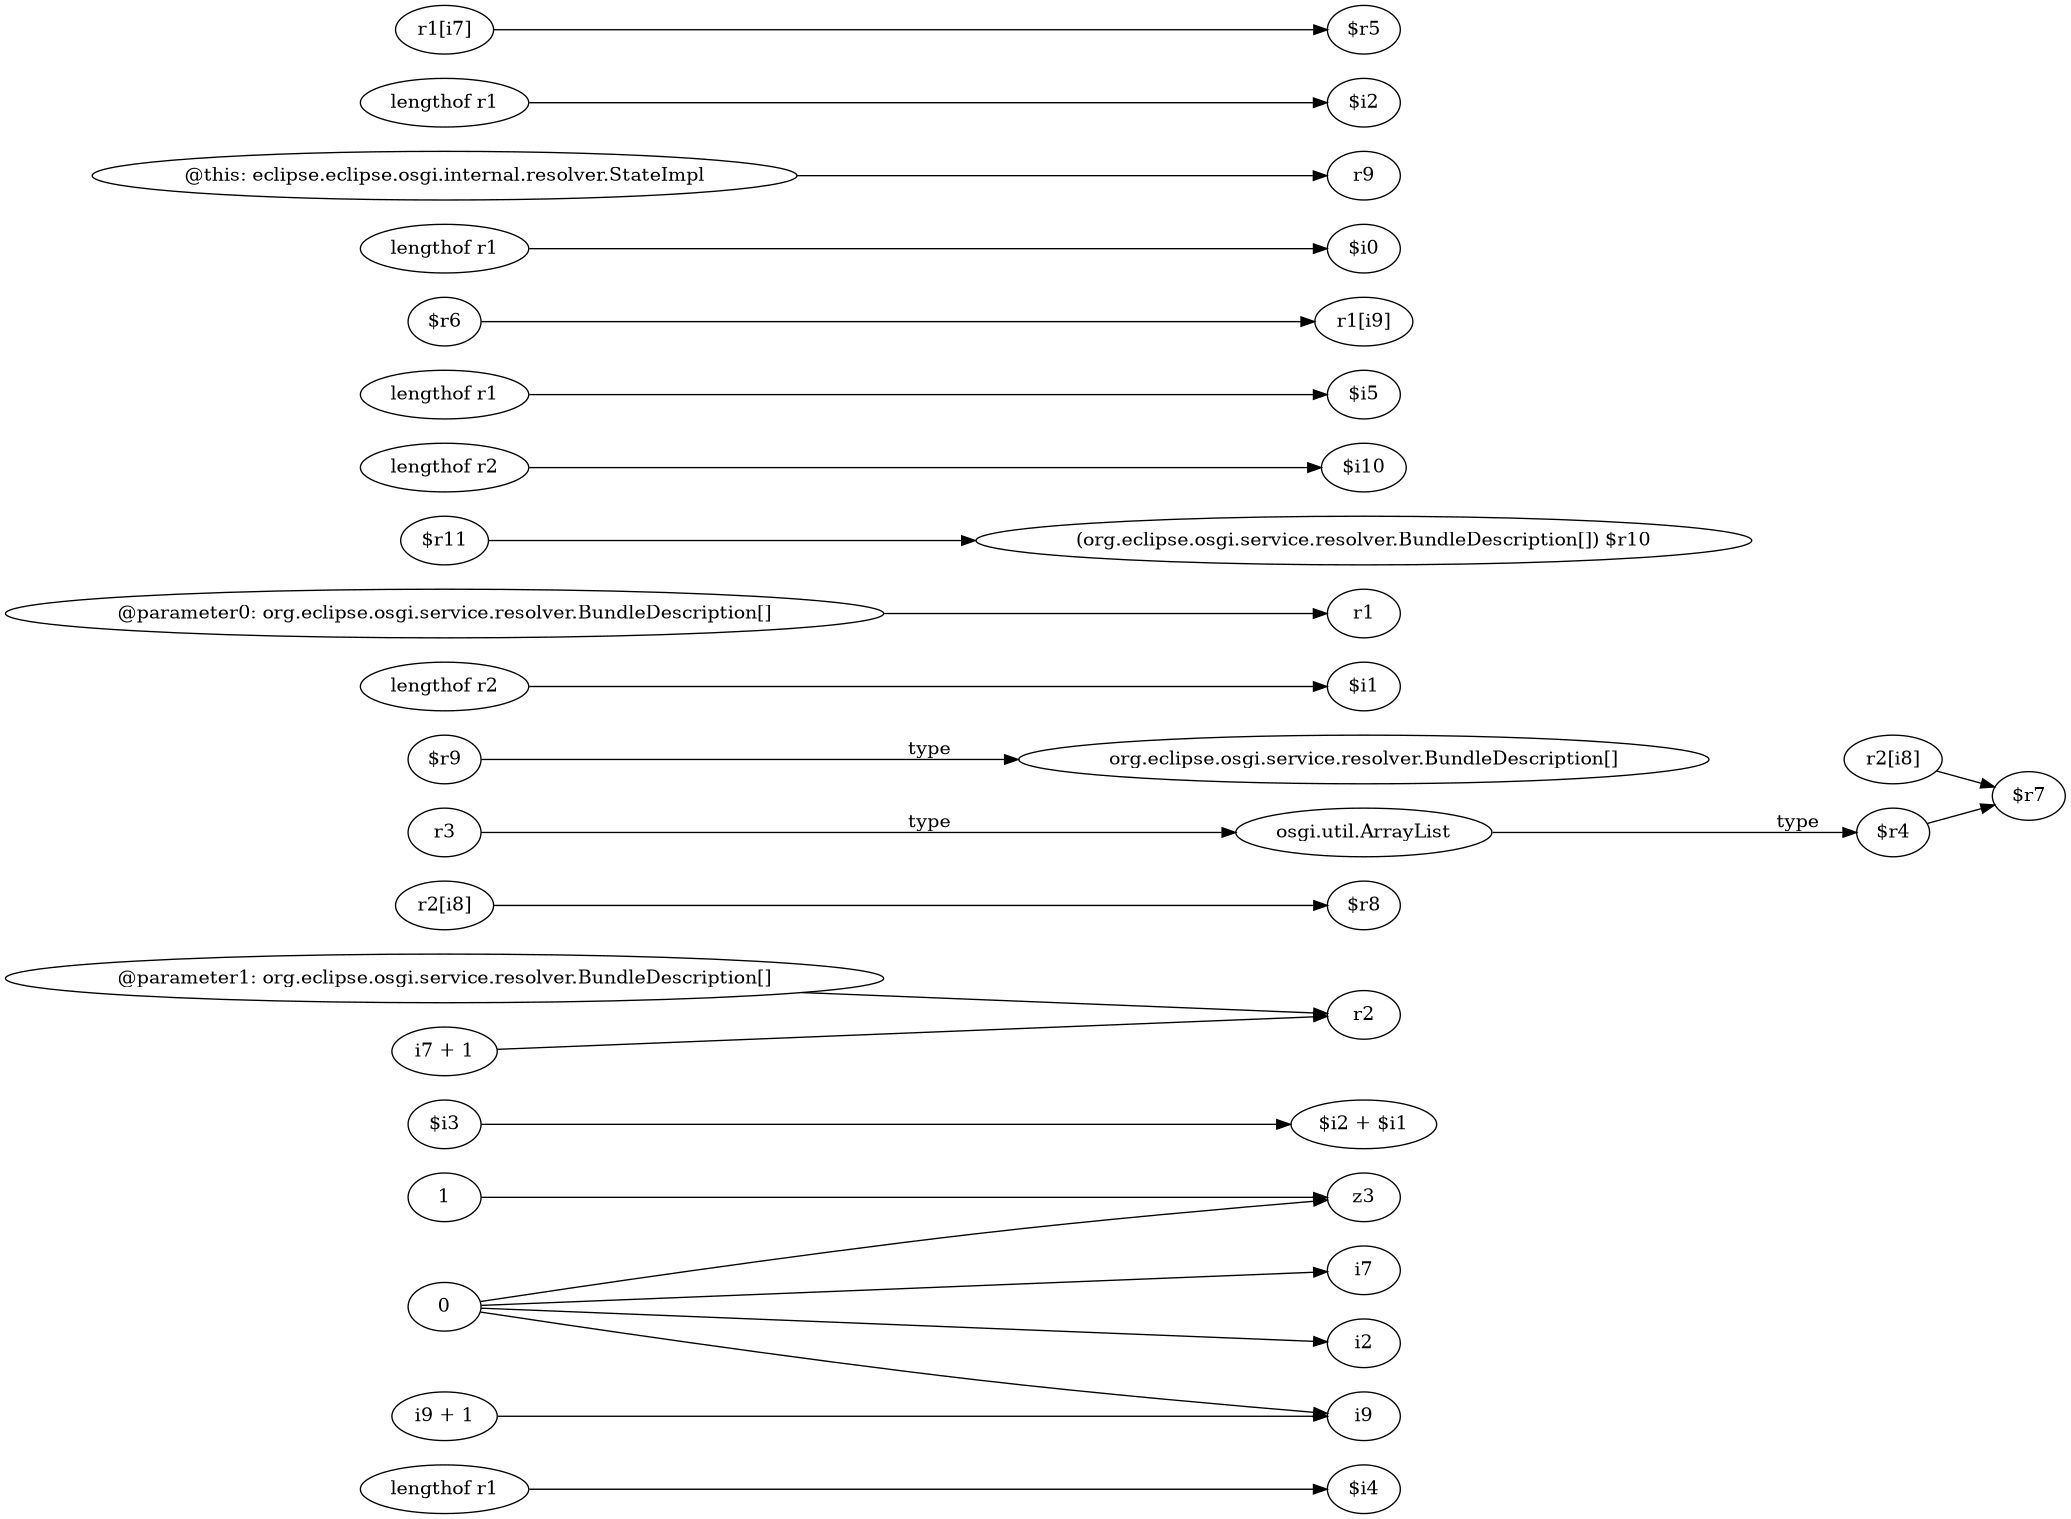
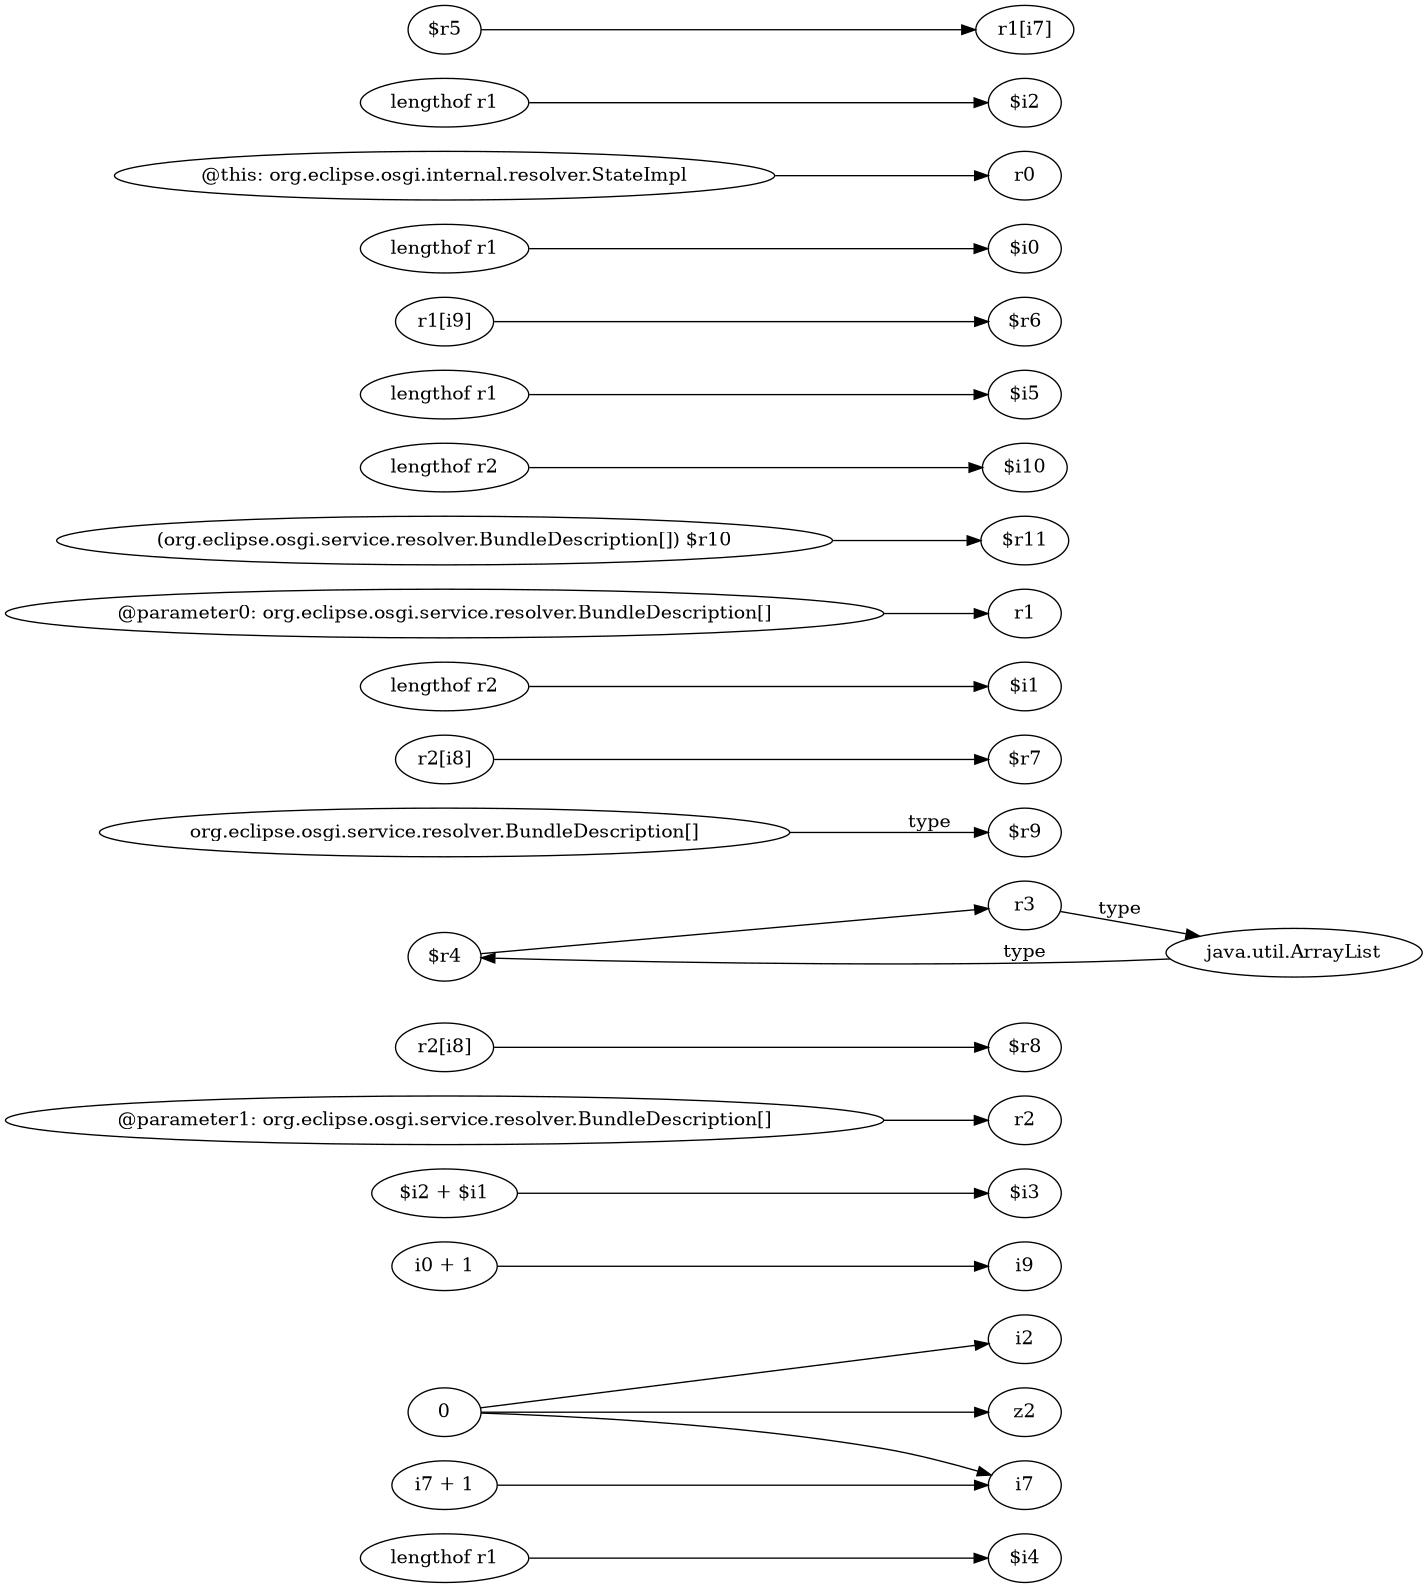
(904, 30) -> (721, 30)
(445, 176) -> (445, 176)
(1364, 176) -> (1025, 176)
(891, 322) -> (734, 322)
(725, 541) -> (900, 541)
(743, 759) -> (882, 832)
(1954, 816) -> (728, 932)
(1364, 832) -> (1294, 953)
(905, 1033) -> (736, 1485)
(879, 1124) -> (746, 1193)
(445, 1197) -> none
(1364, 1197) -> (1025, 1412)
(896, 1370) -> none
(445, 1416) -> (445, 1266)
